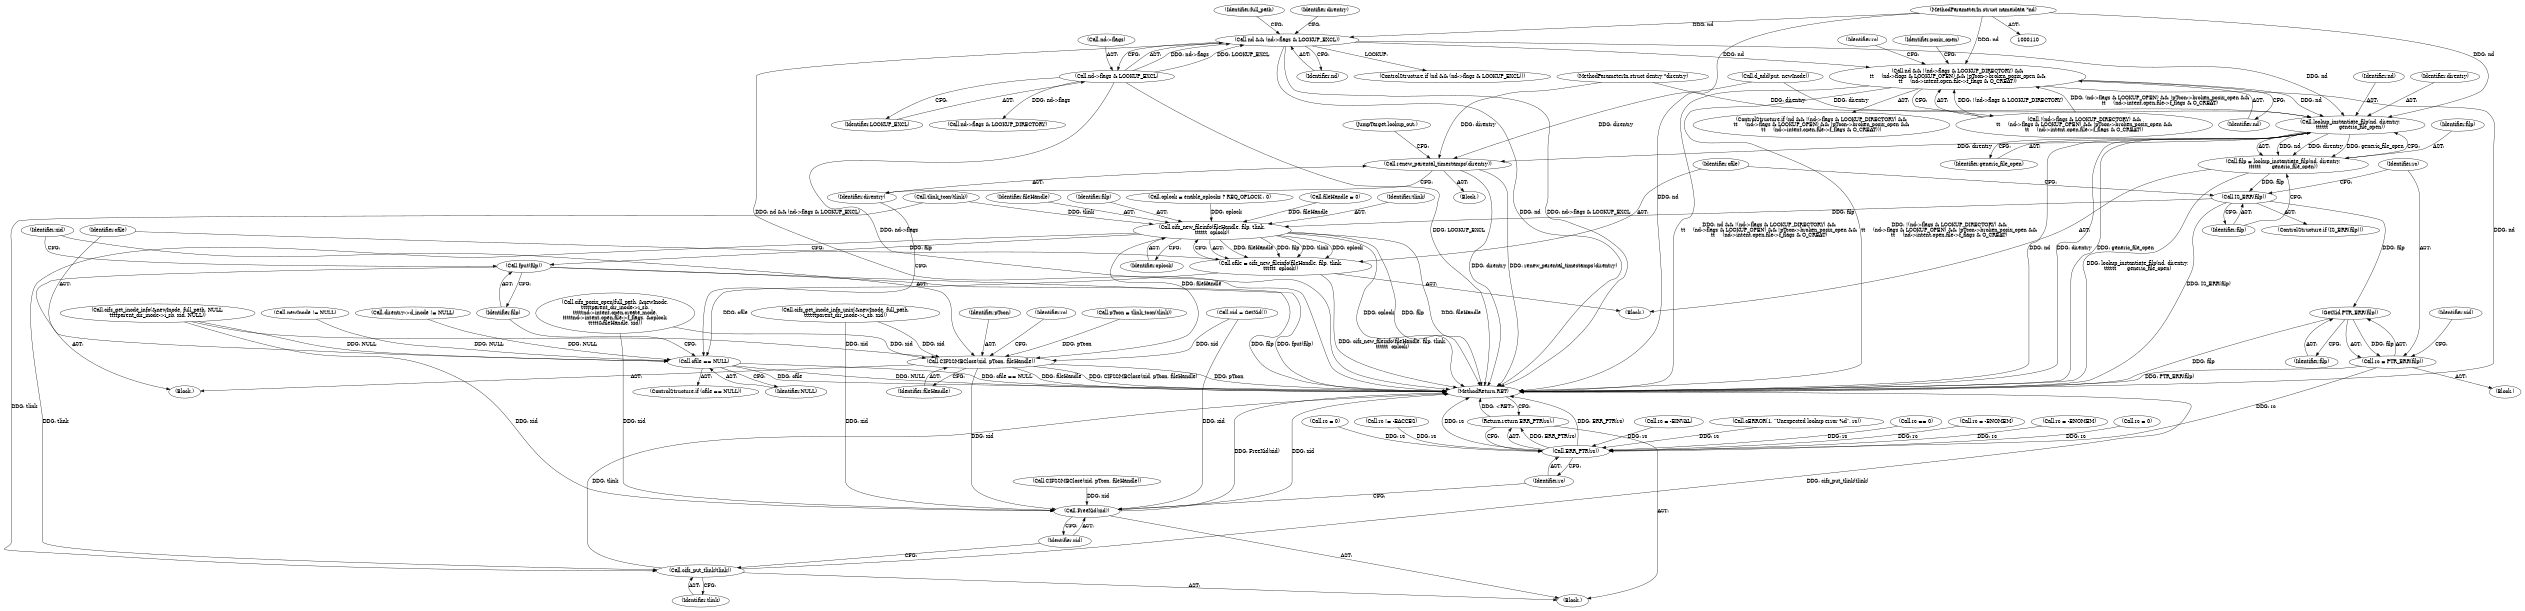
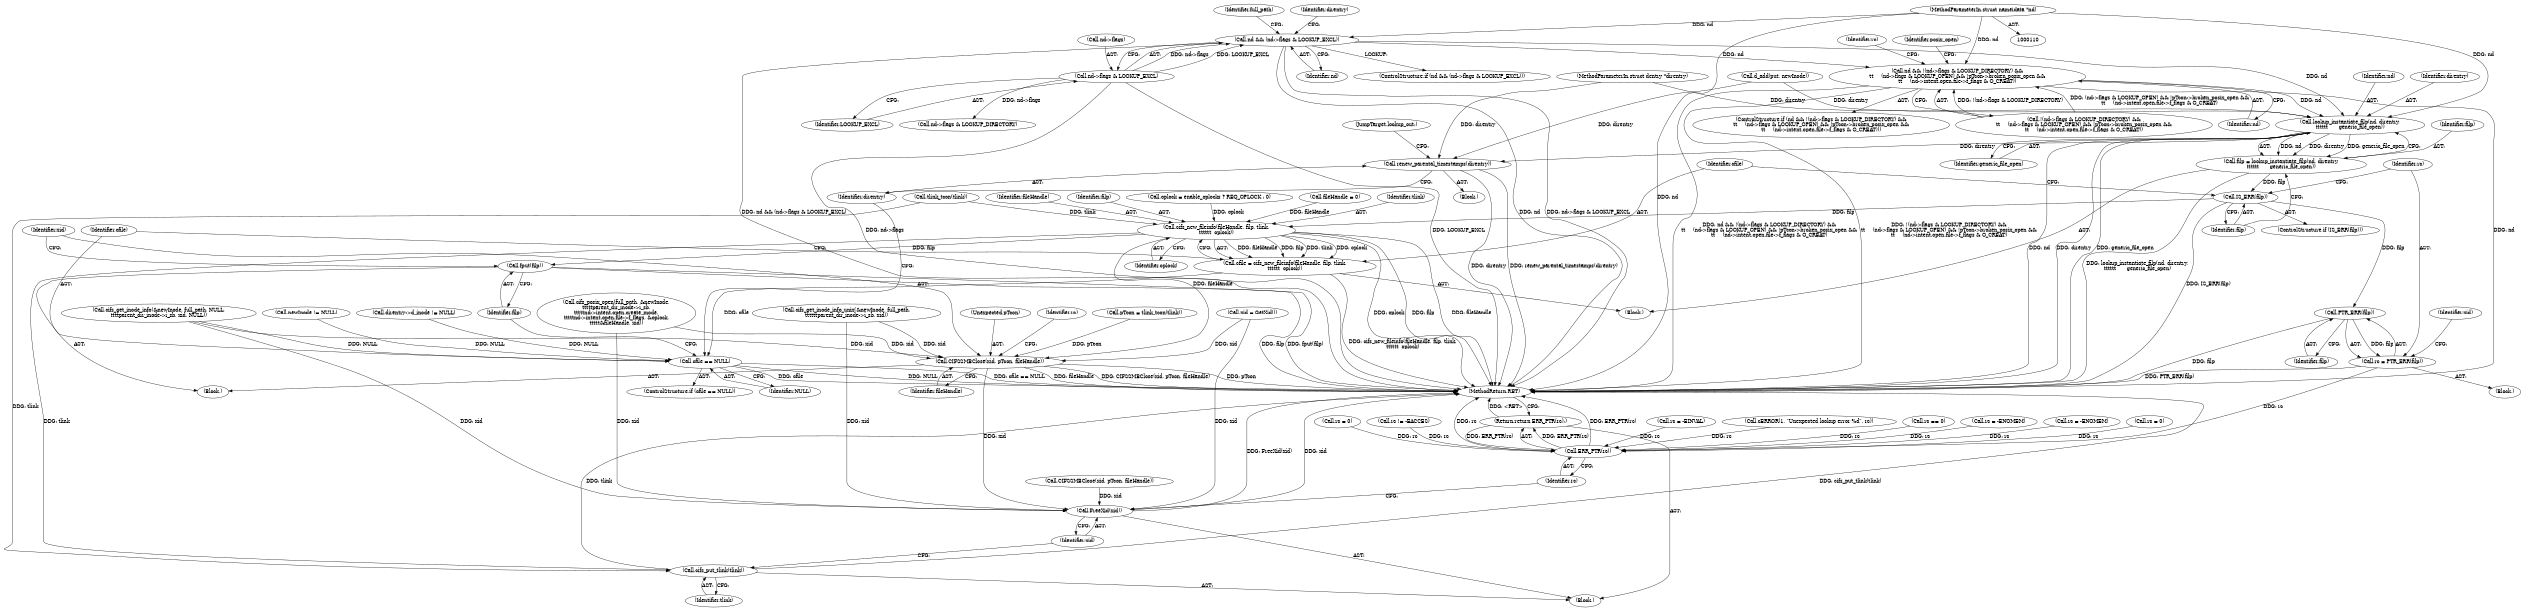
(990, 313) -> (995, 313)
(2350, 313) -> (2350, 313)
(1494, 437) -> (1490, 437)
